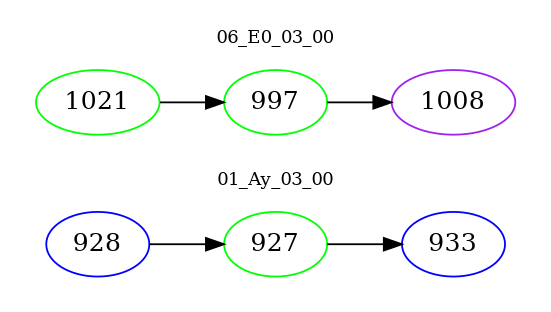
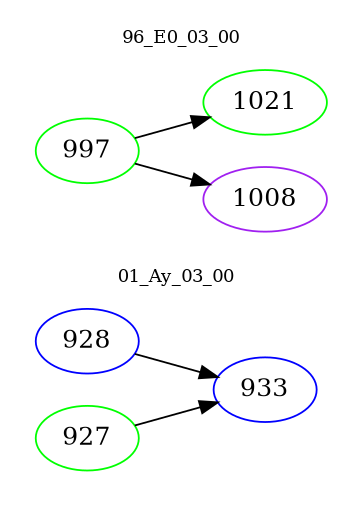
(276, 39) -> (181, 39)
(183, 102) -> (164, 130)
(178, 244) -> (168, 363)
